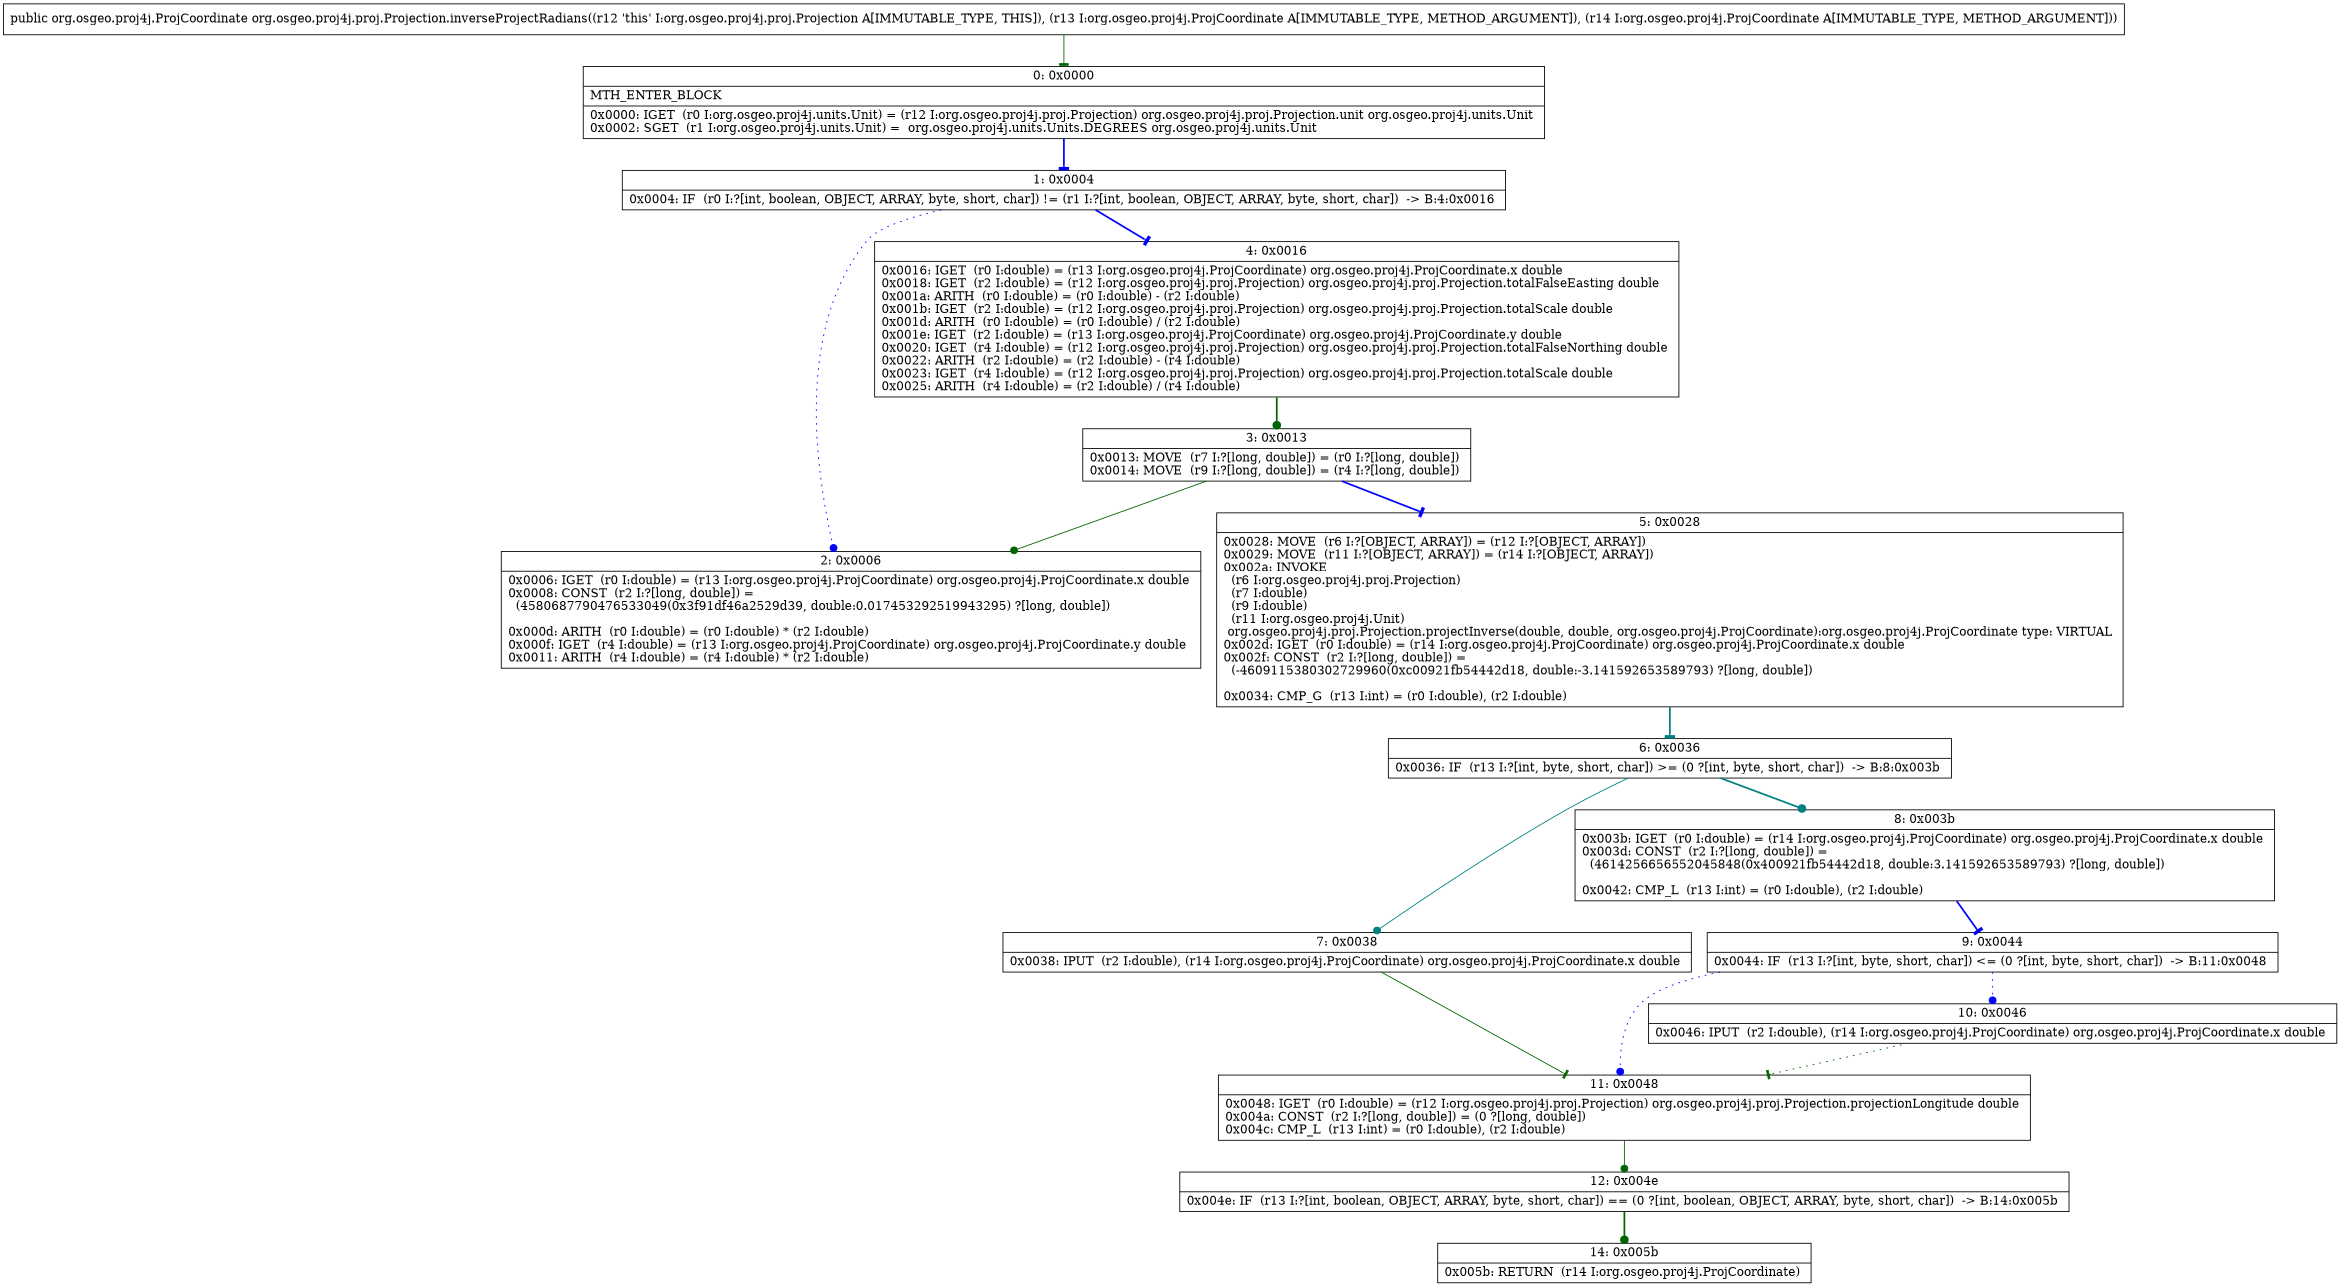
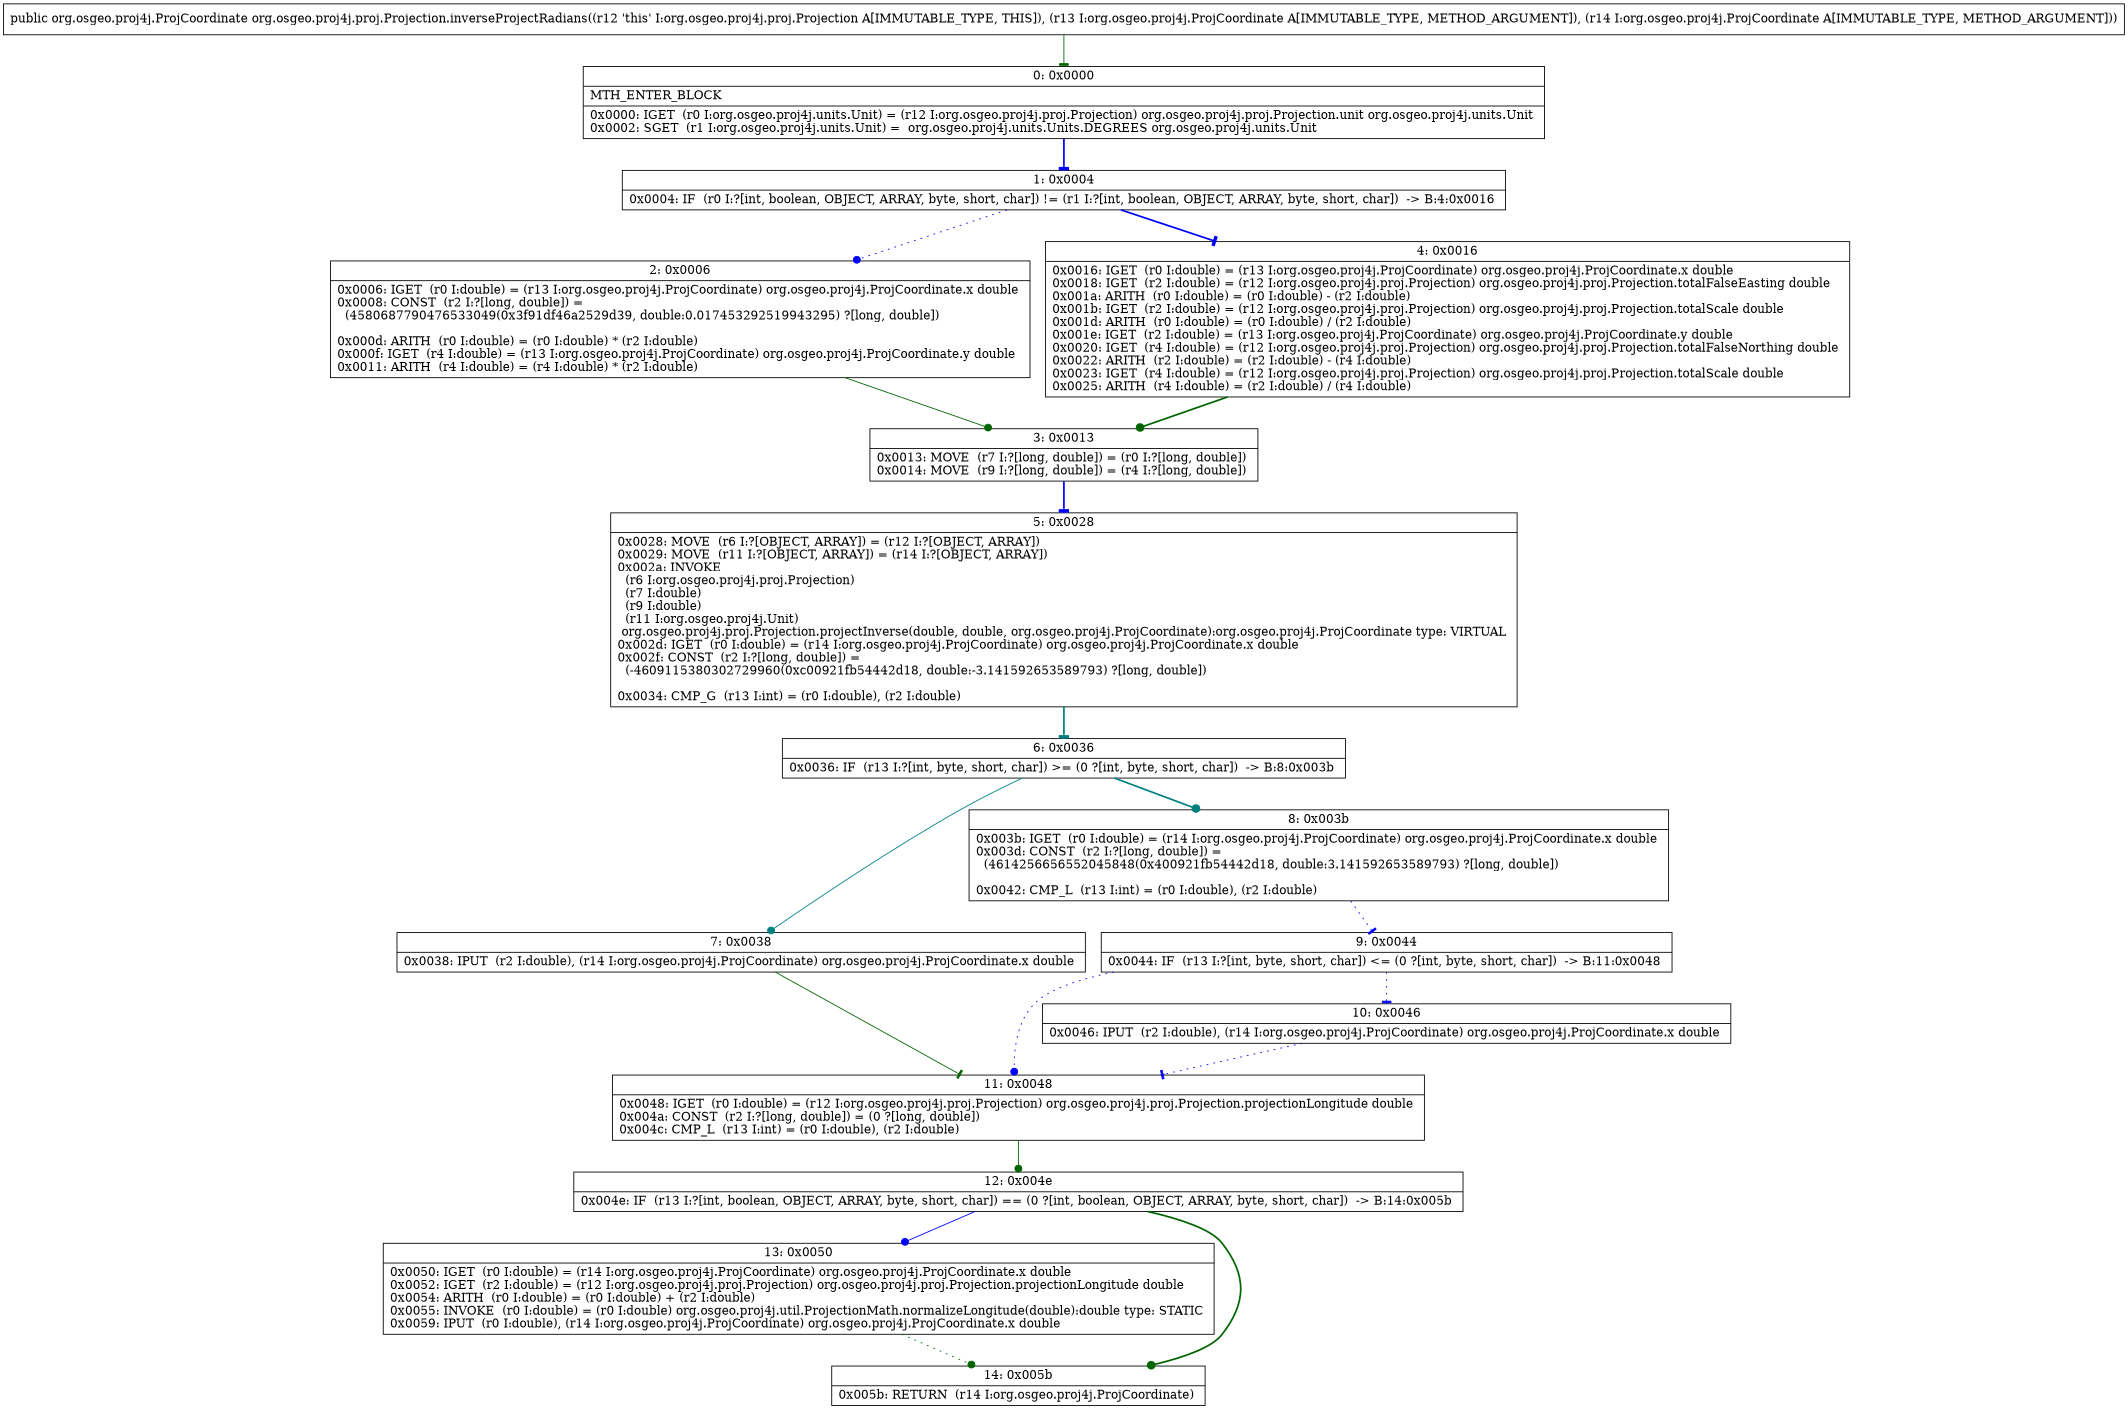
(1112, 515) -> (915, 402)
(1967, 915) -> (1361, 915)
(1993, 984) -> (1387, 986)
(1839, 1059) -> (1234, 1059)
none -> (799, 1289)
